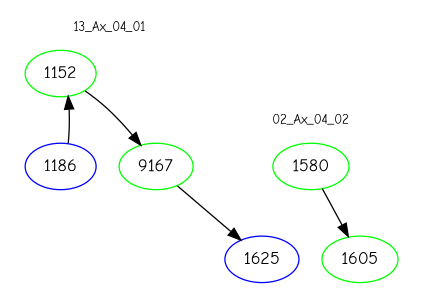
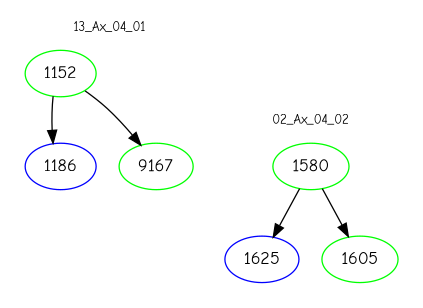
(69, 126) -> (52, 113)
(204, 209) -> (290, 207)
